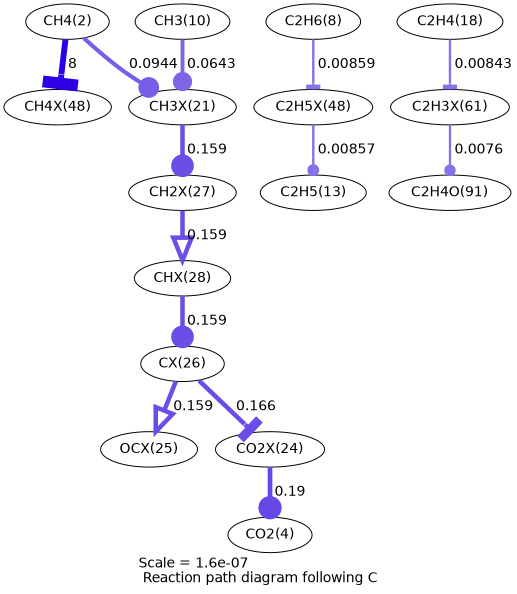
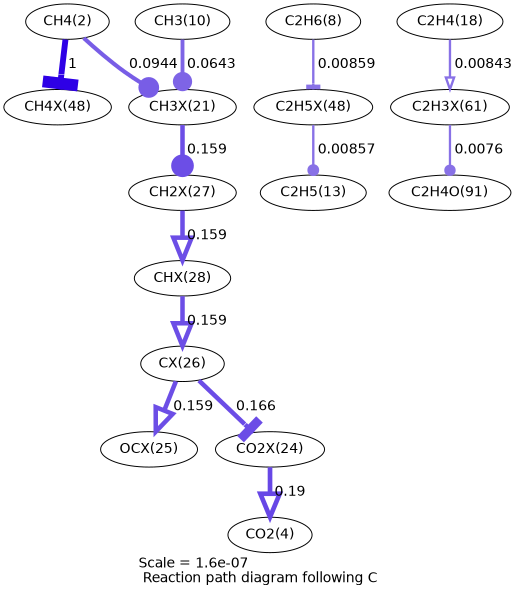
(450, 61) -> (450, 58)
(70, 64) -> (70, 64)
(183, 312) -> (183, 310)
(270, 483) -> (270, 480)
